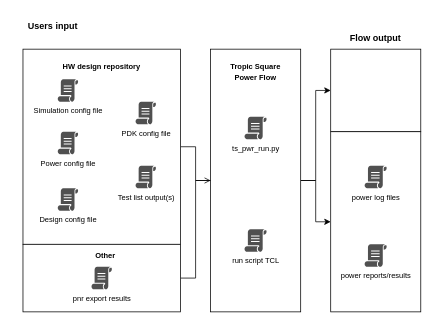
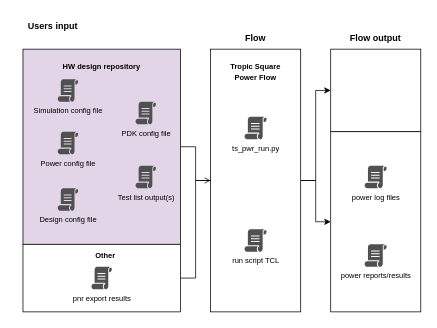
none -> (255, 38)
(102, 147) -> (102, 147)
